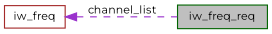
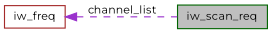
(222, 17) -> (222, 17)
